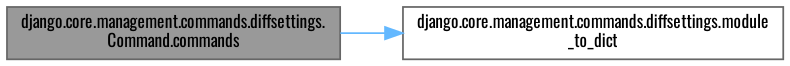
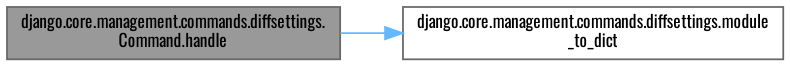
(174, 33) -> (174, 33)
